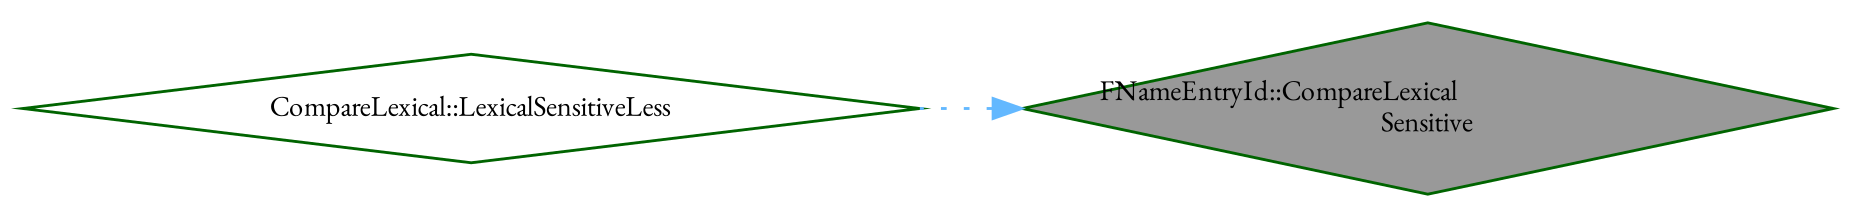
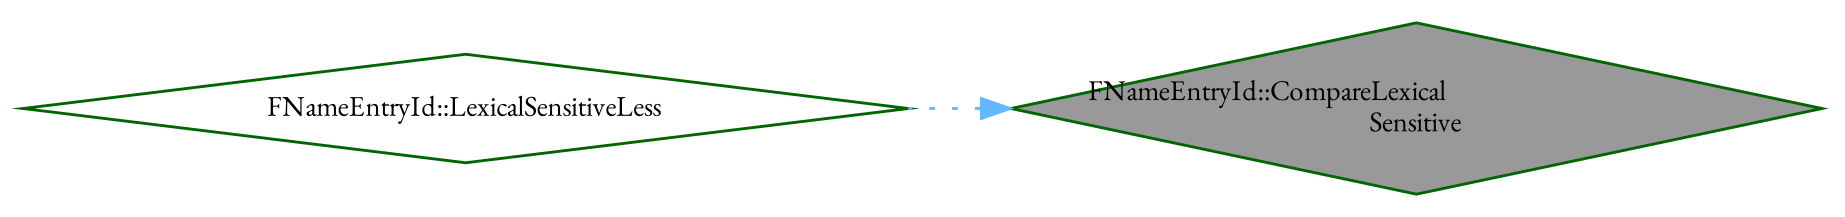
(471, 109) -> (465, 109)
